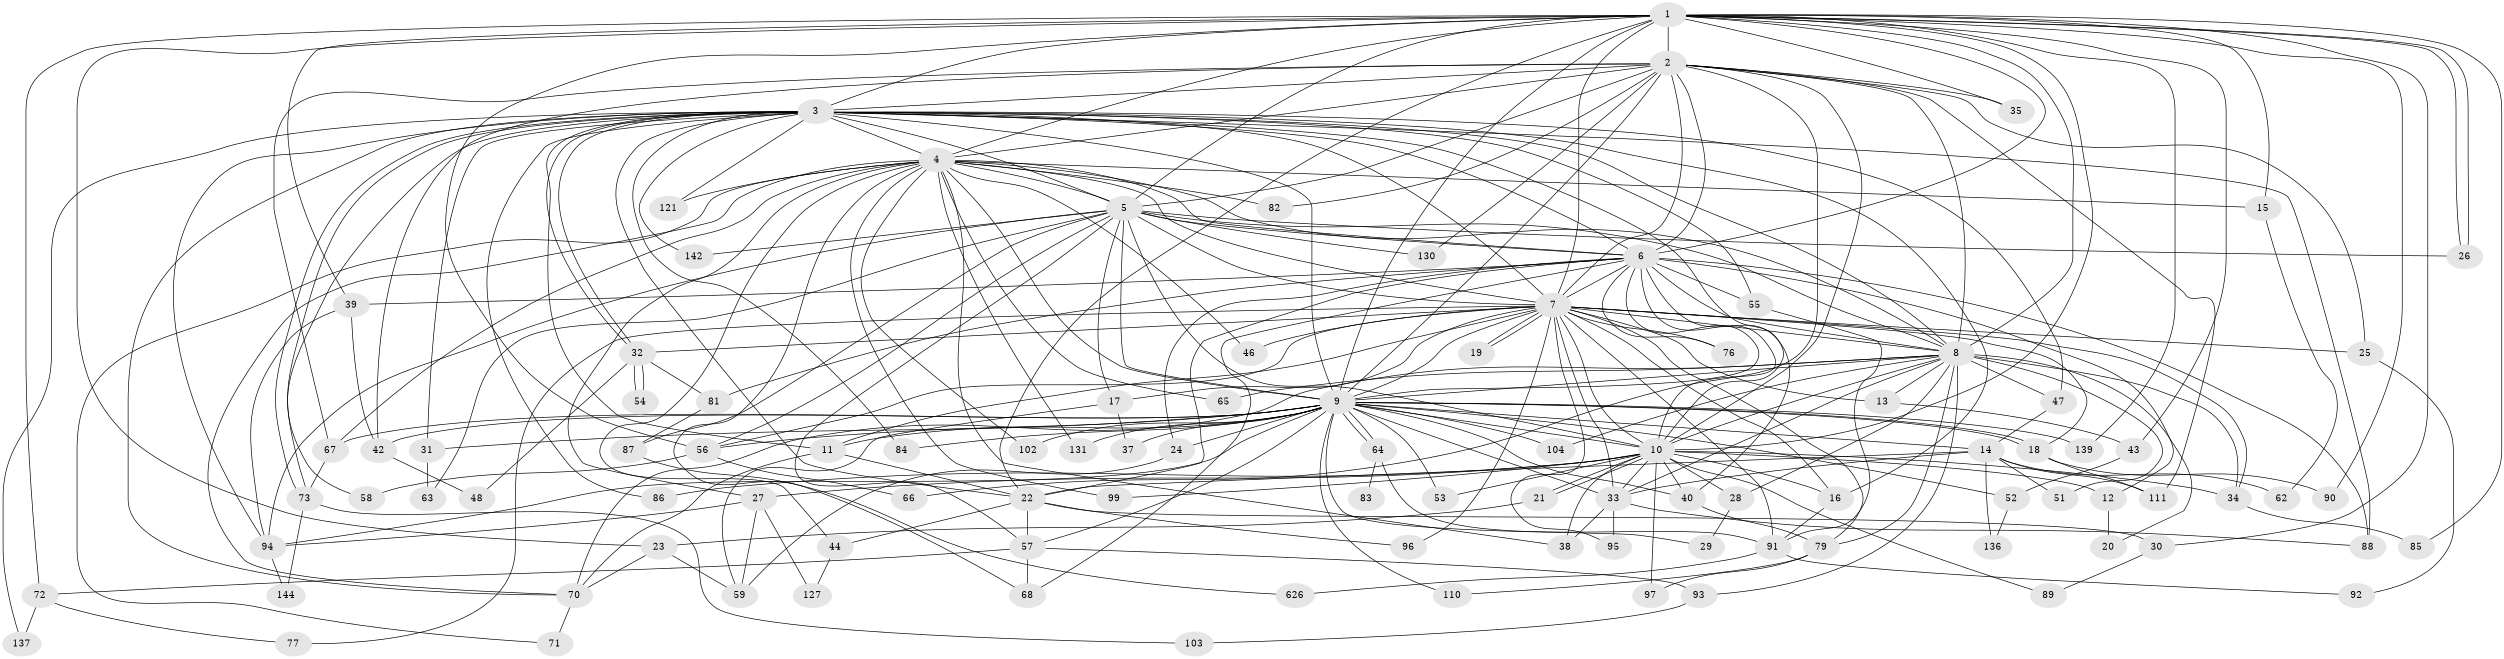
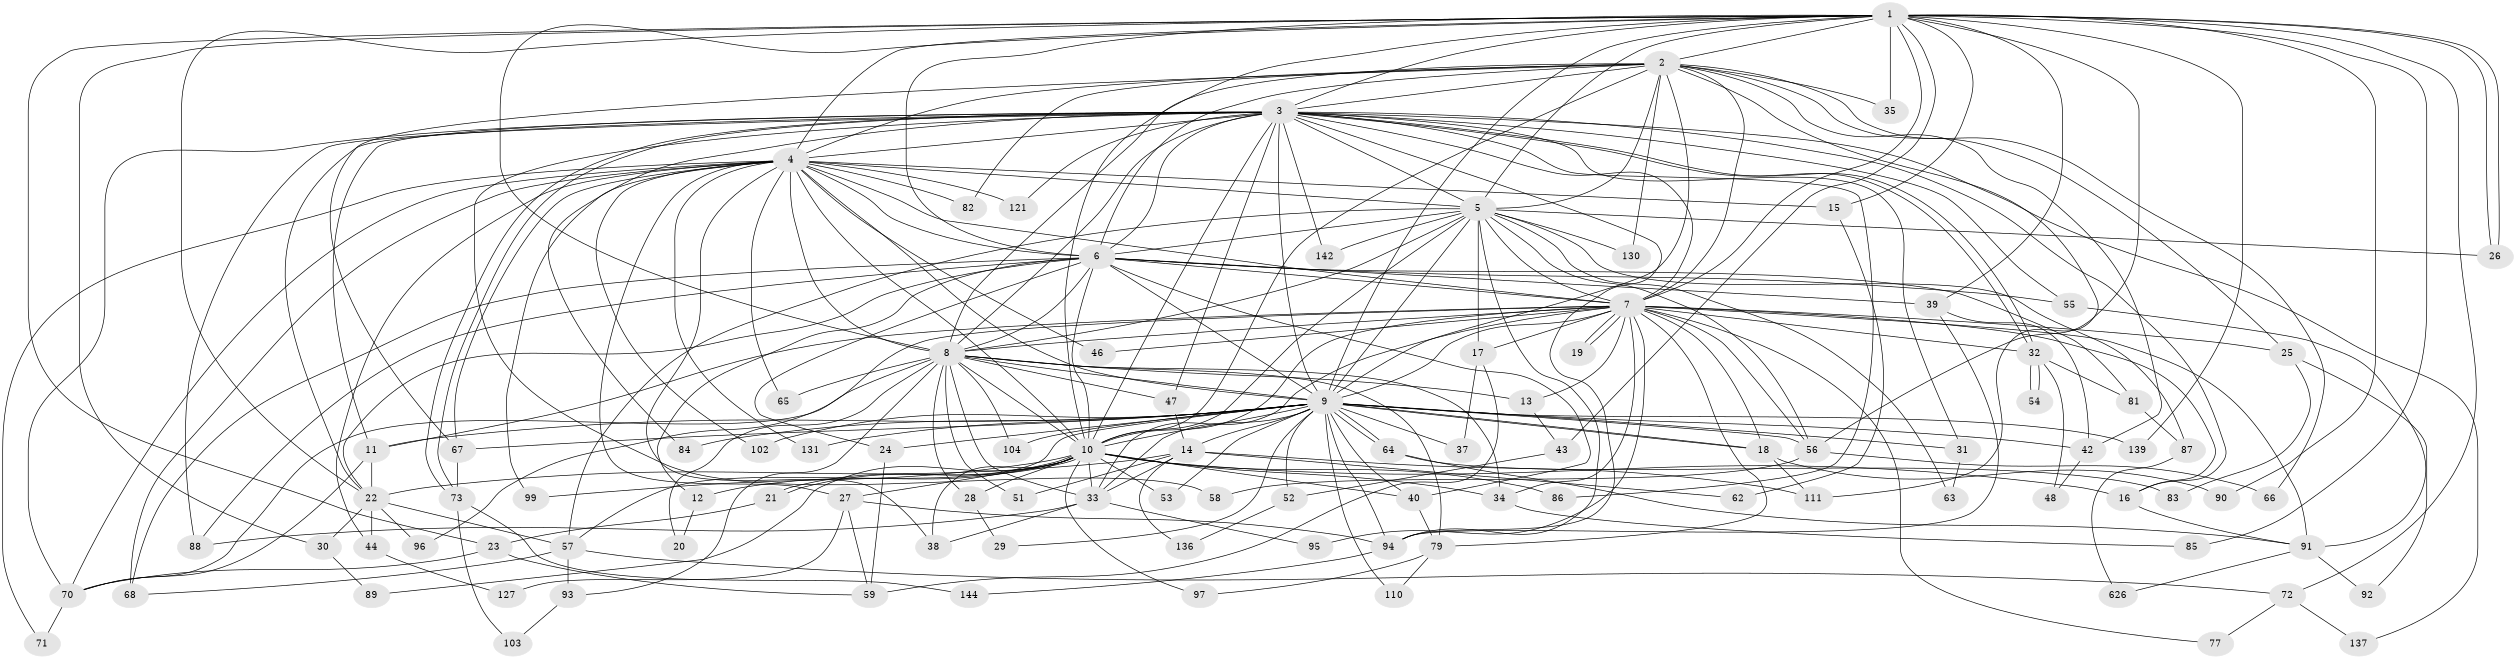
none -> (924, 304)
(1729, 354) -> none
none -> (2281, 453)
